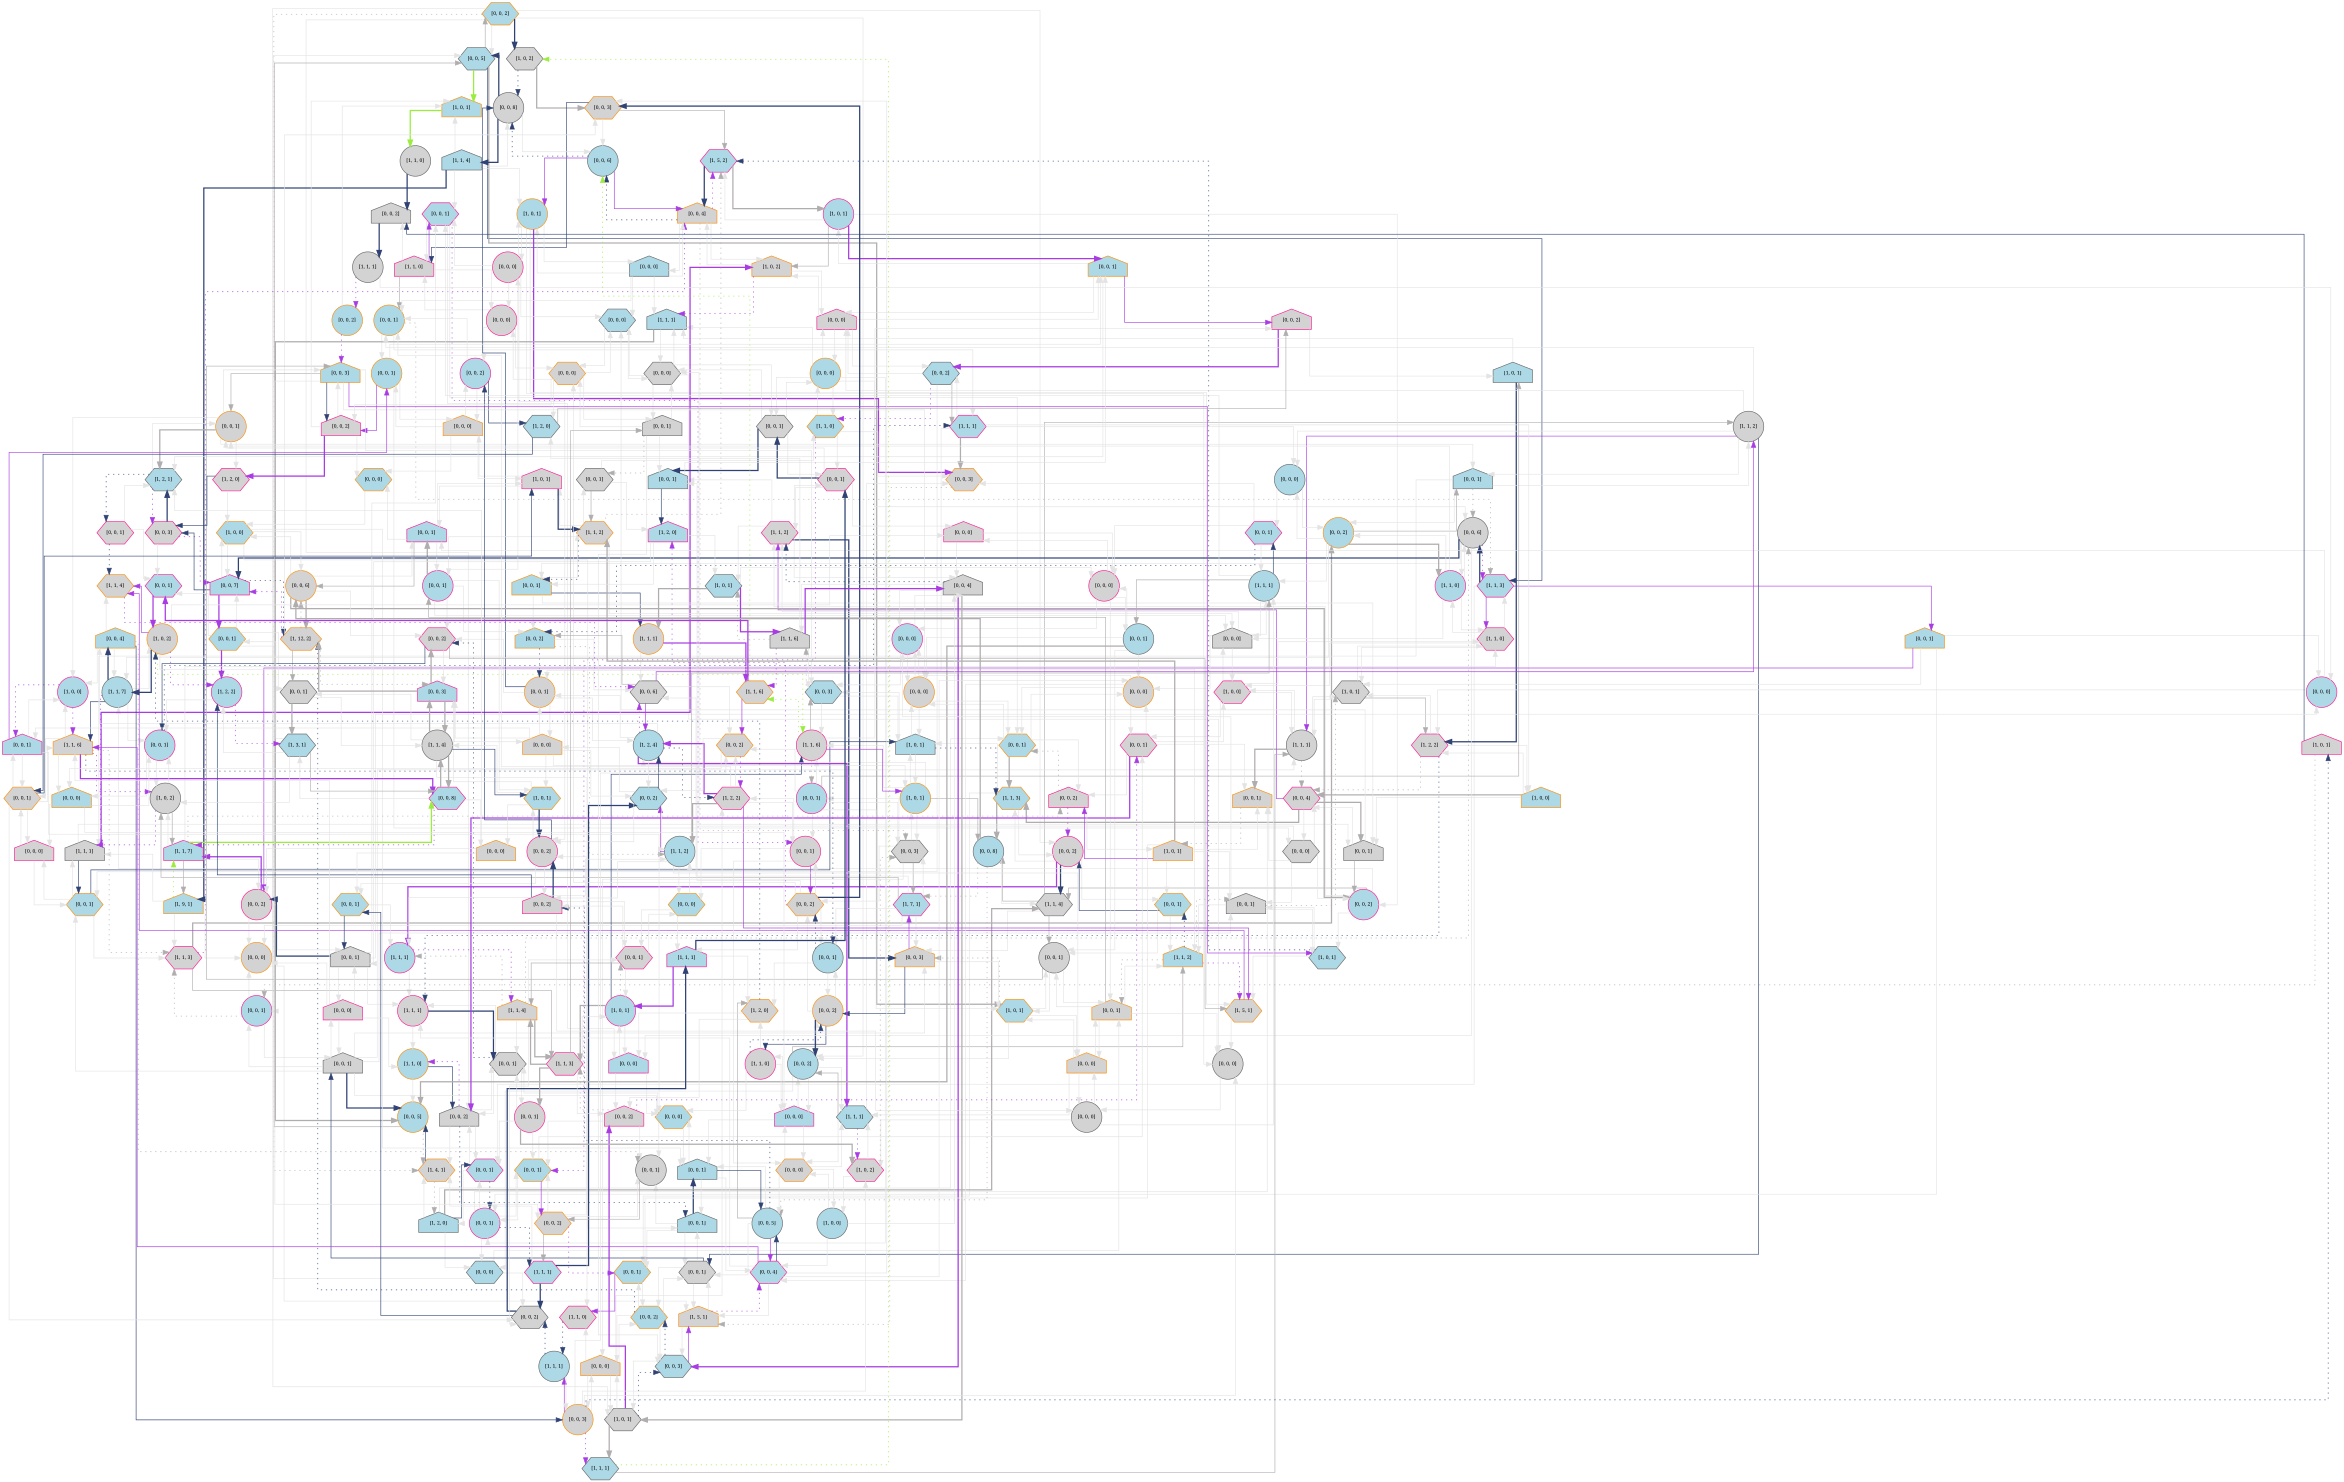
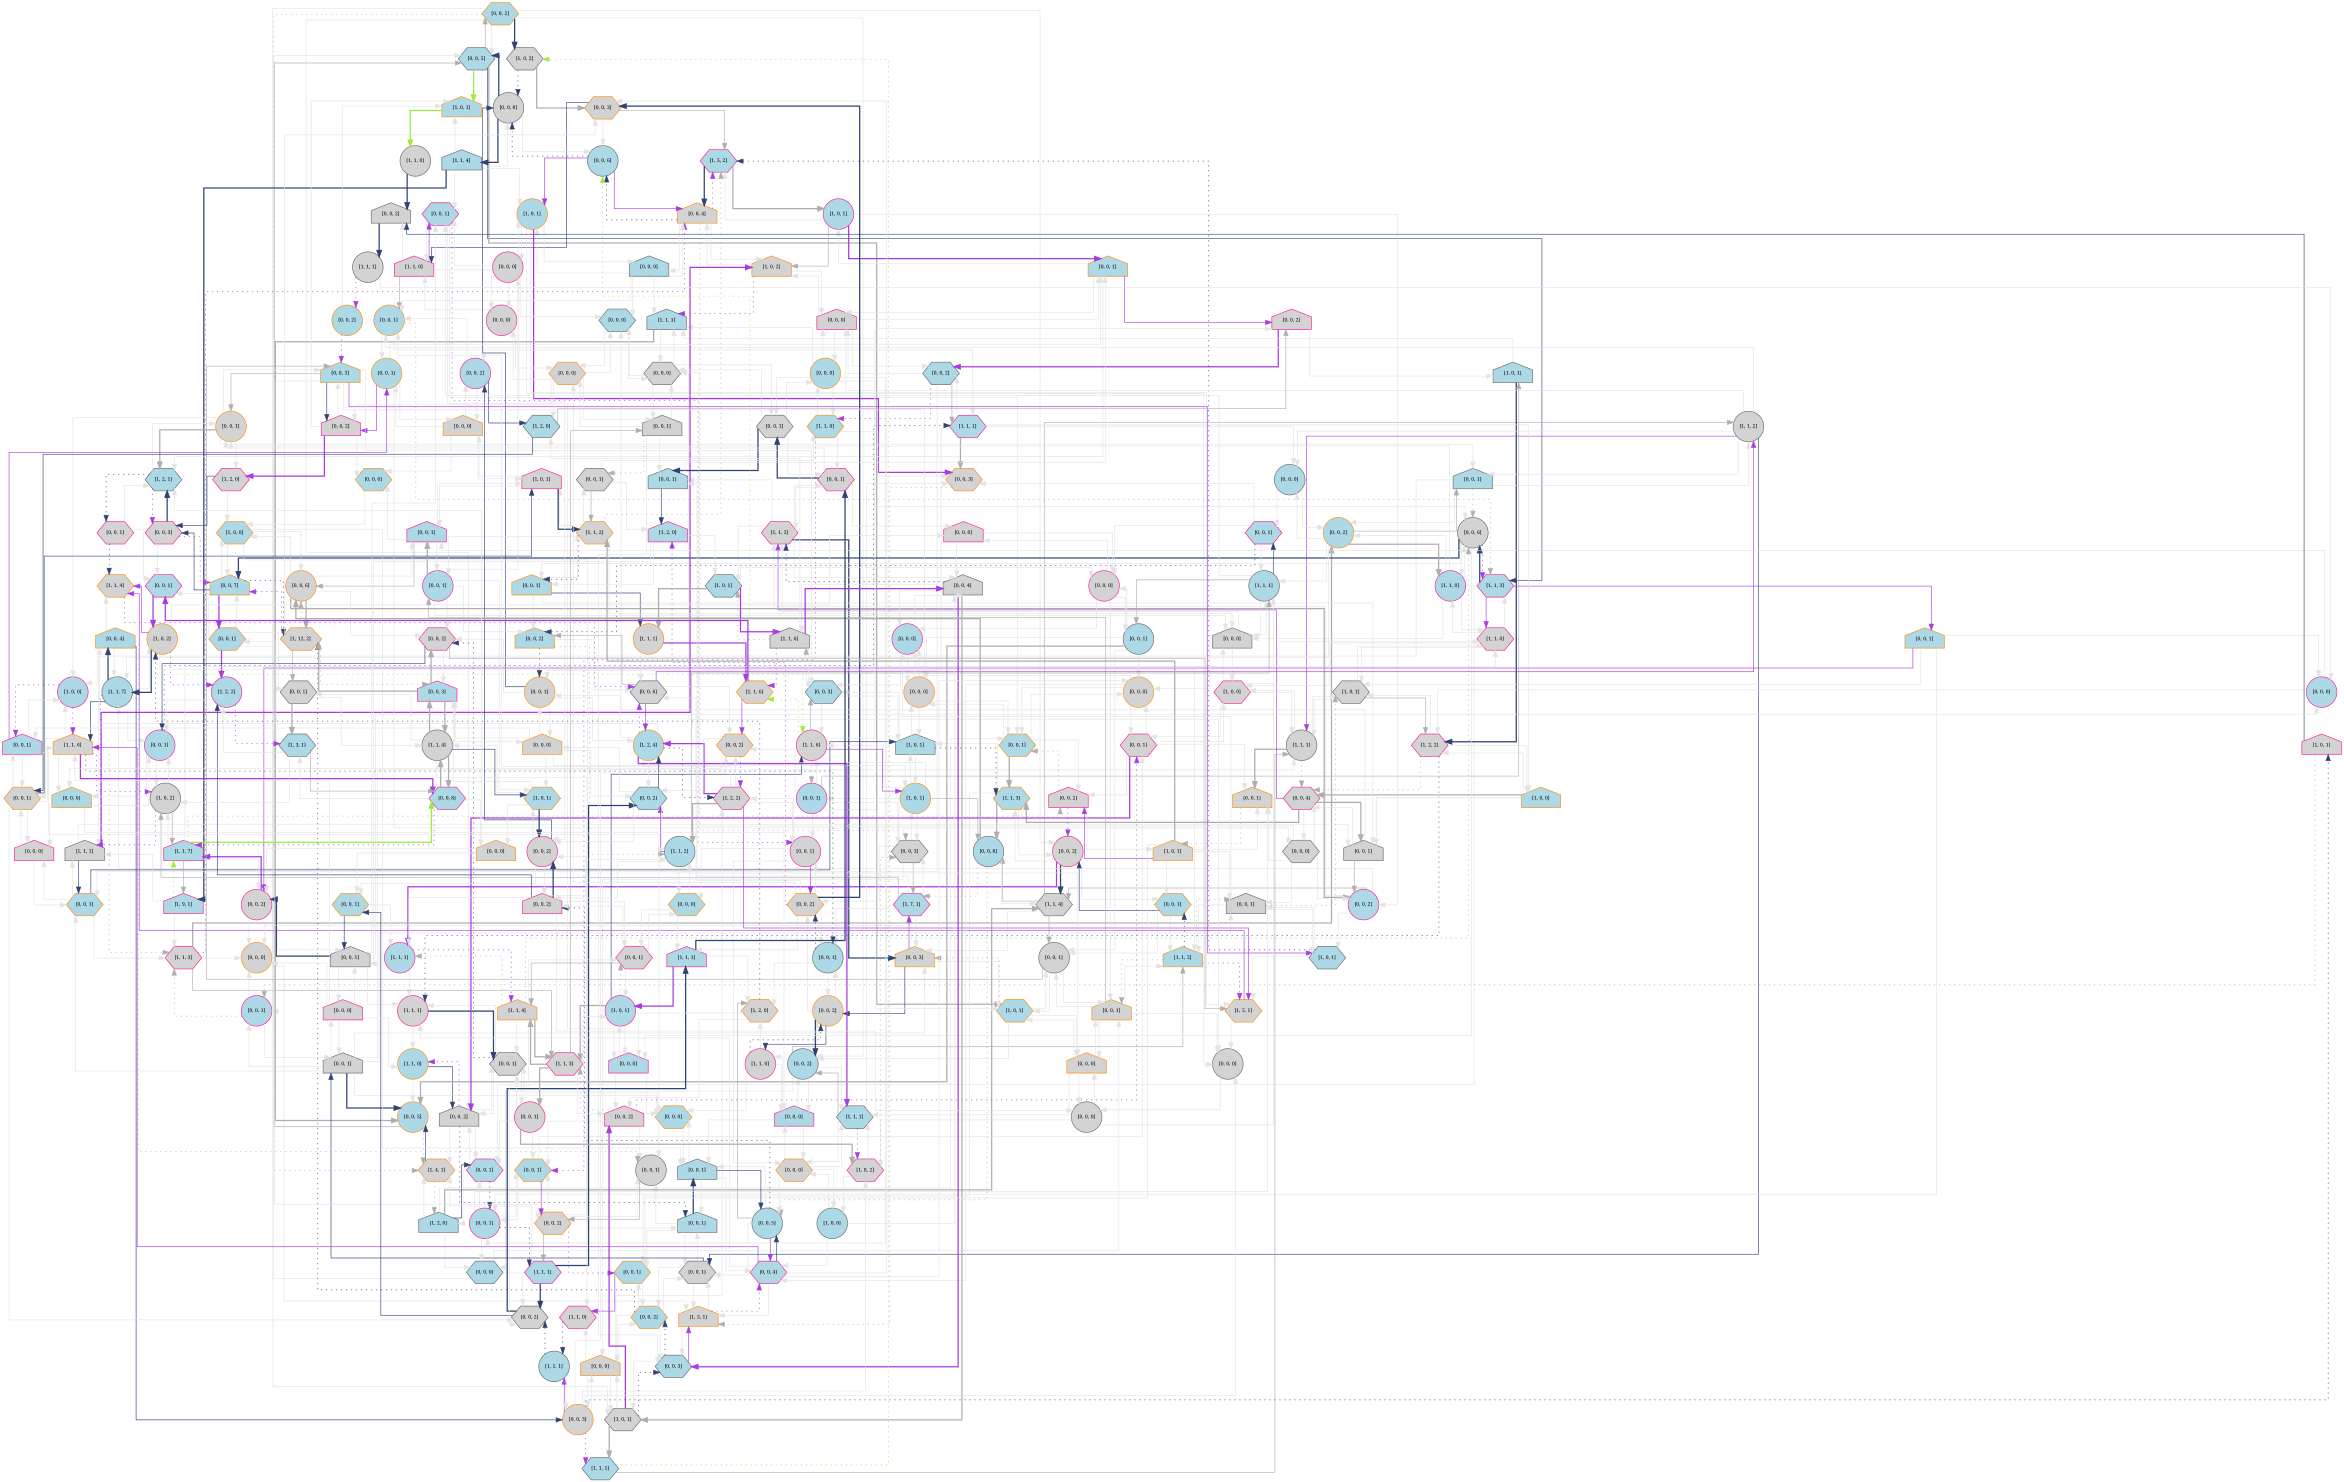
(230, 586) -> (230, 586)
(648, 745) -> (648, 745)
(183, 905) -> (183, 905)
